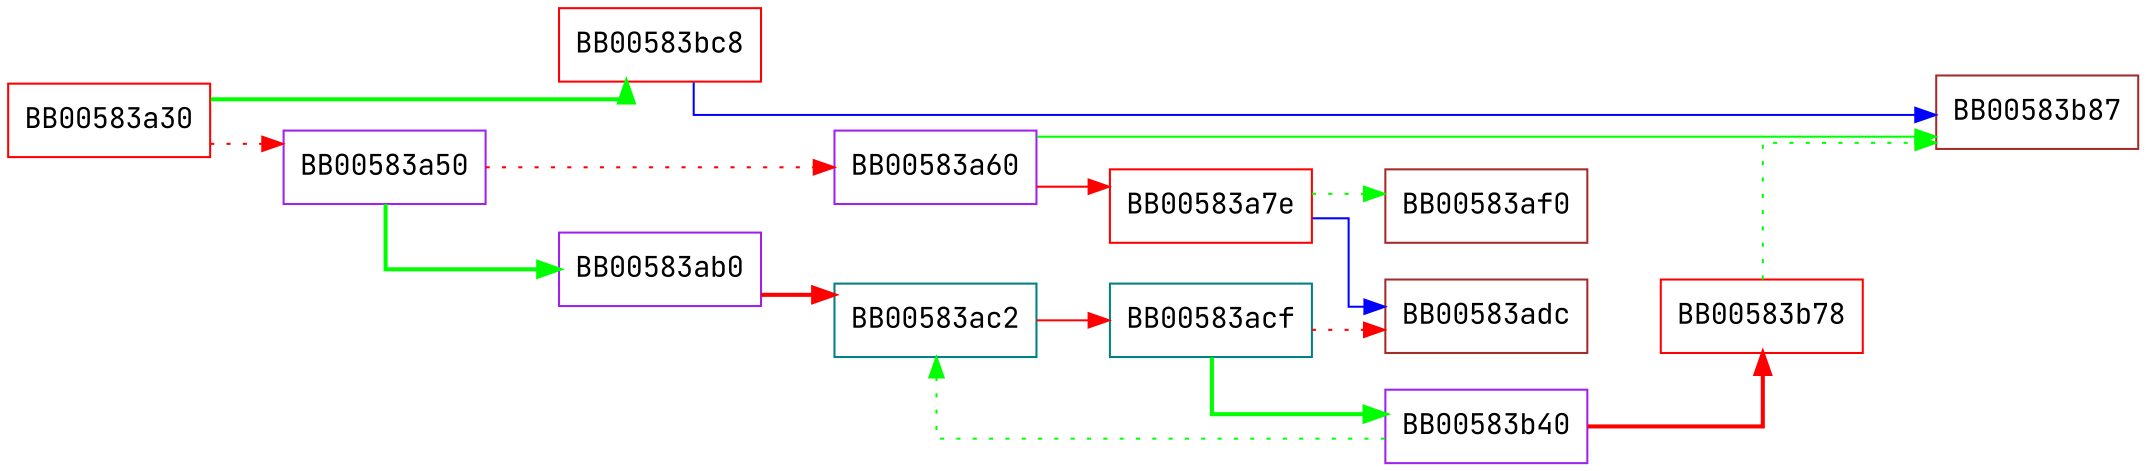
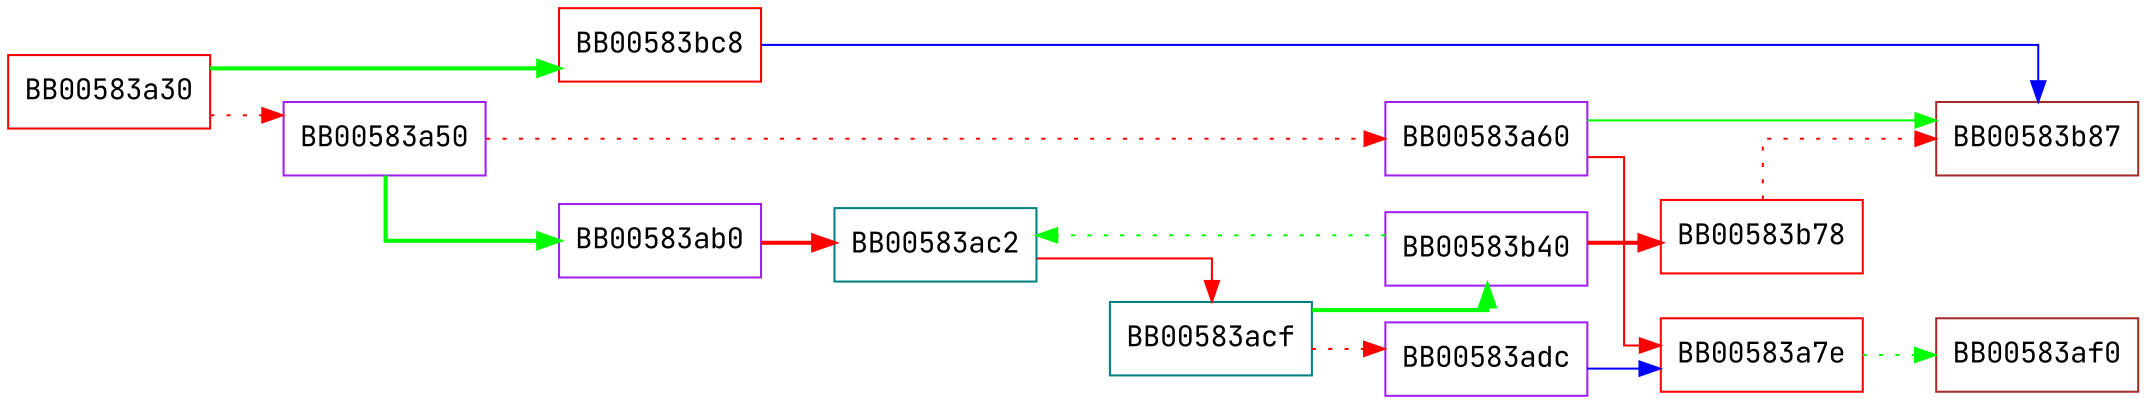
(1763, 149) -> (1809, 139)
(1349, 252) -> (1613, 369)
(1486, 316) -> (1486, 359)
